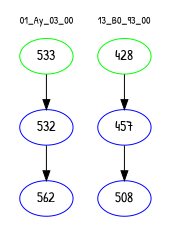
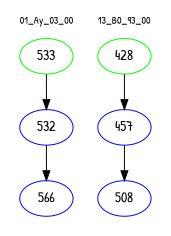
(46, 198) -> (46, 198)
